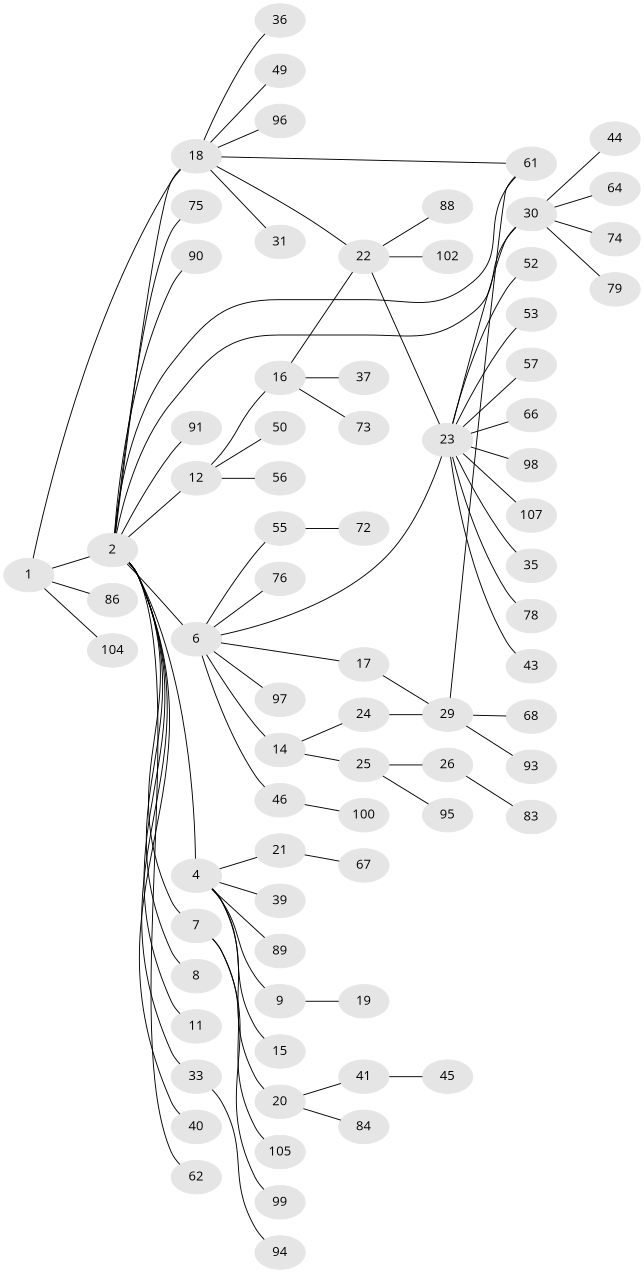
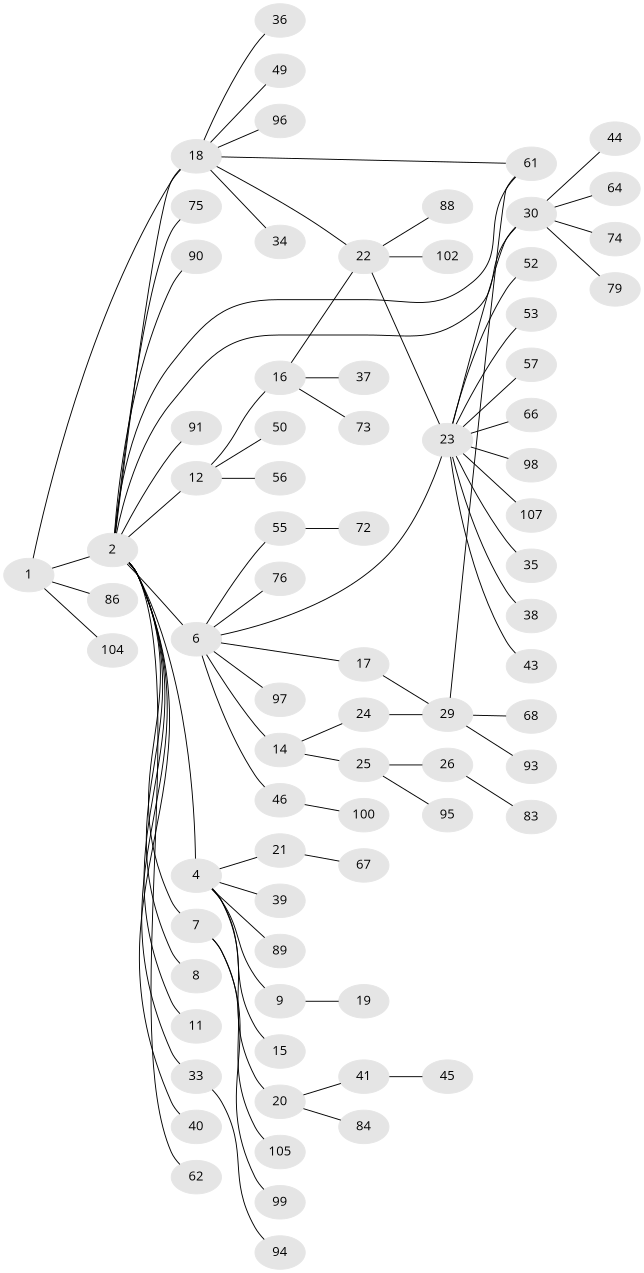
(280, 242) -> (280, 242)
(531, 616) -> (531, 616)
